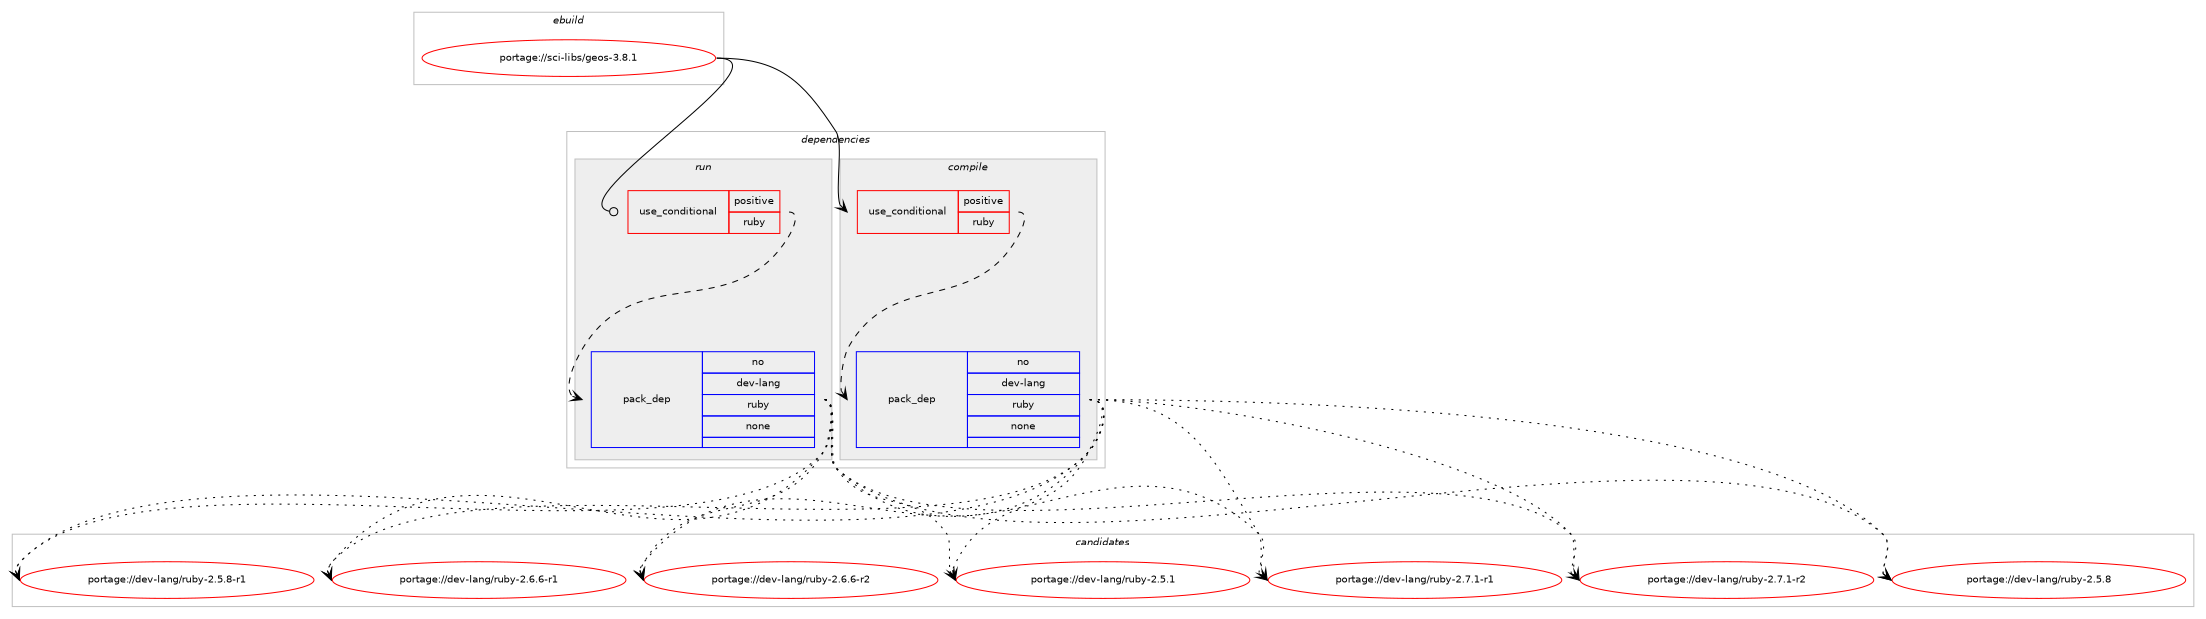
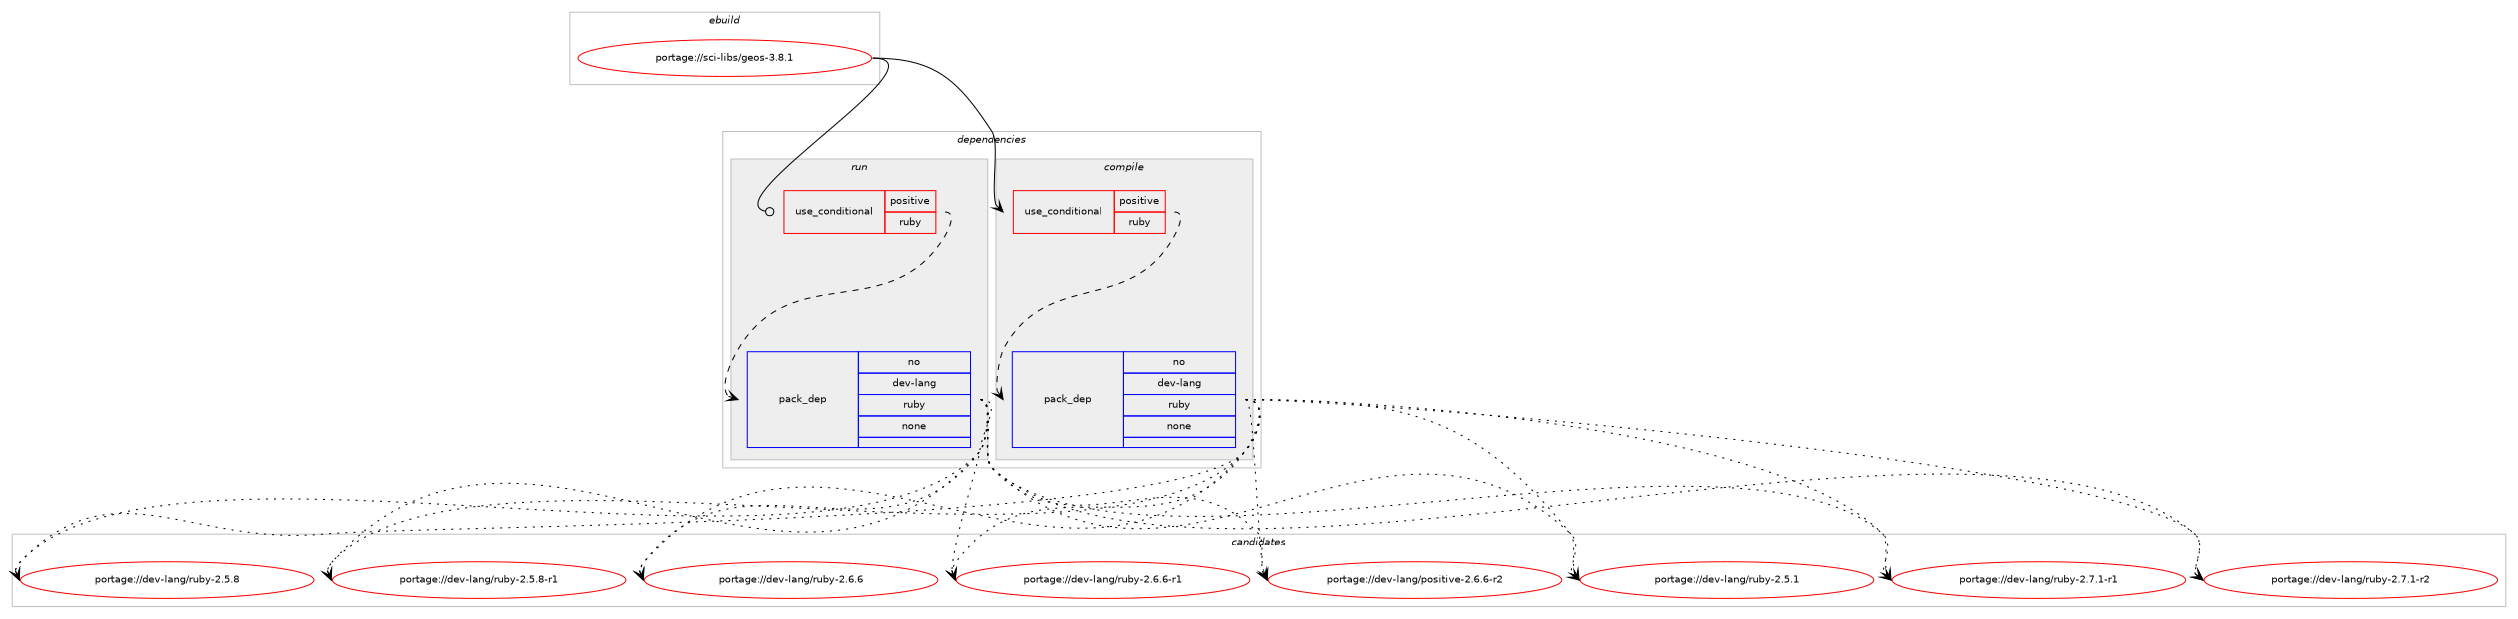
none -> (791, 580)
(791, 580) -> (1415, 580)
